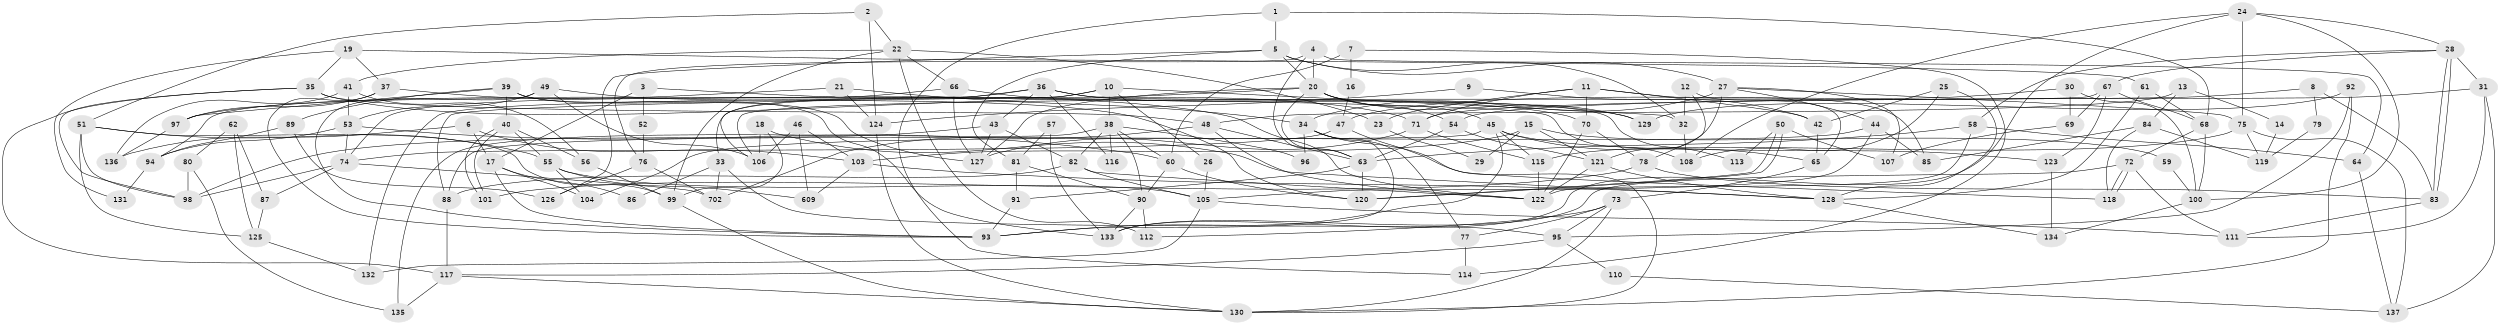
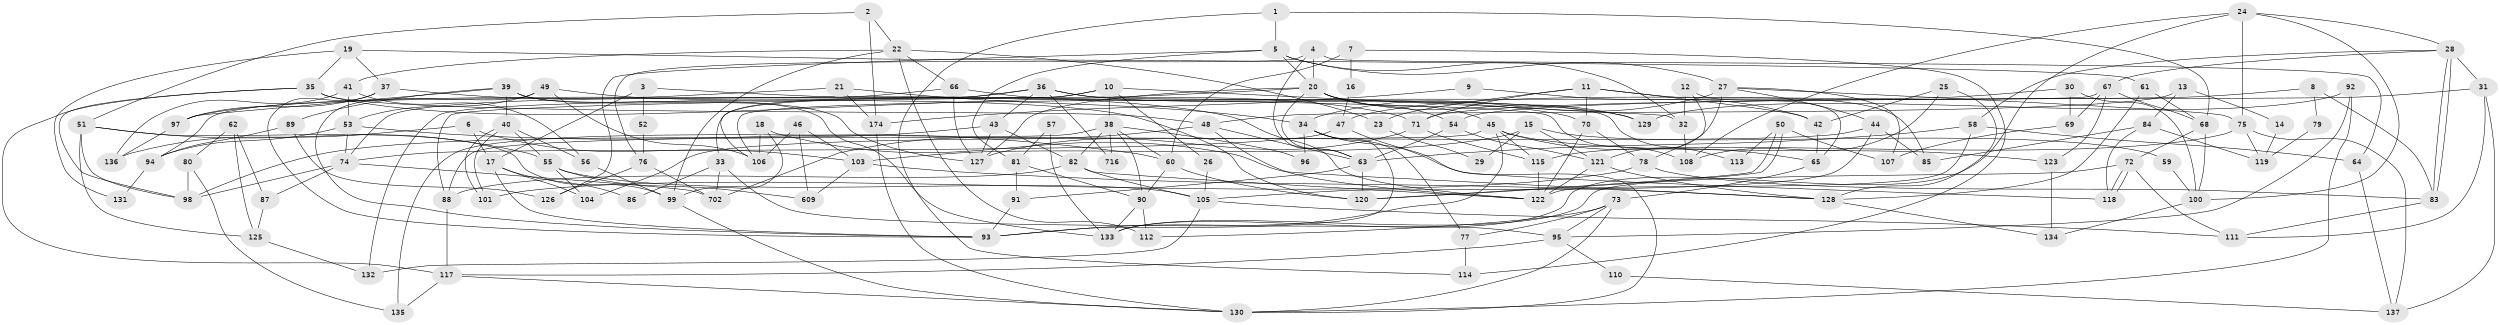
(876, 125) -> (876, 125)
(1112, 162) -> (1112, 162)
